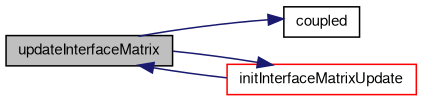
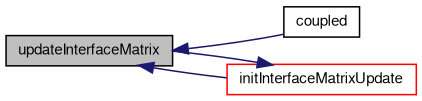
(203, 26) -> (236, 42)
